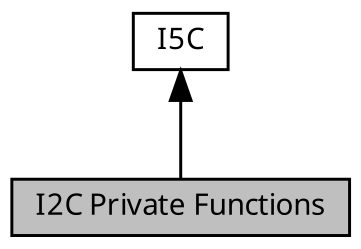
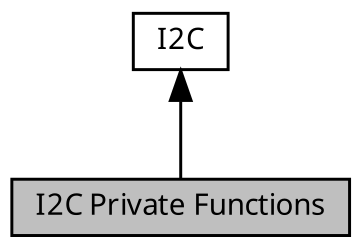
(181, 41) -> (181, 41)
